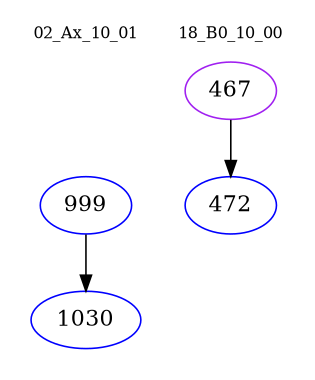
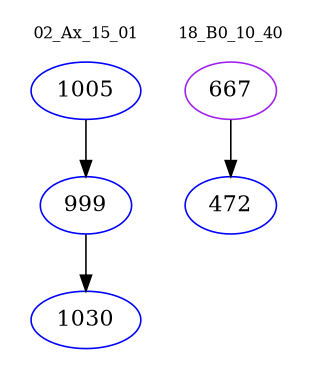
(86, 34) -> (86, 34)
(231, 34) -> (231, 34)
none -> (86, 91)
(231, 91) -> (231, 91)
